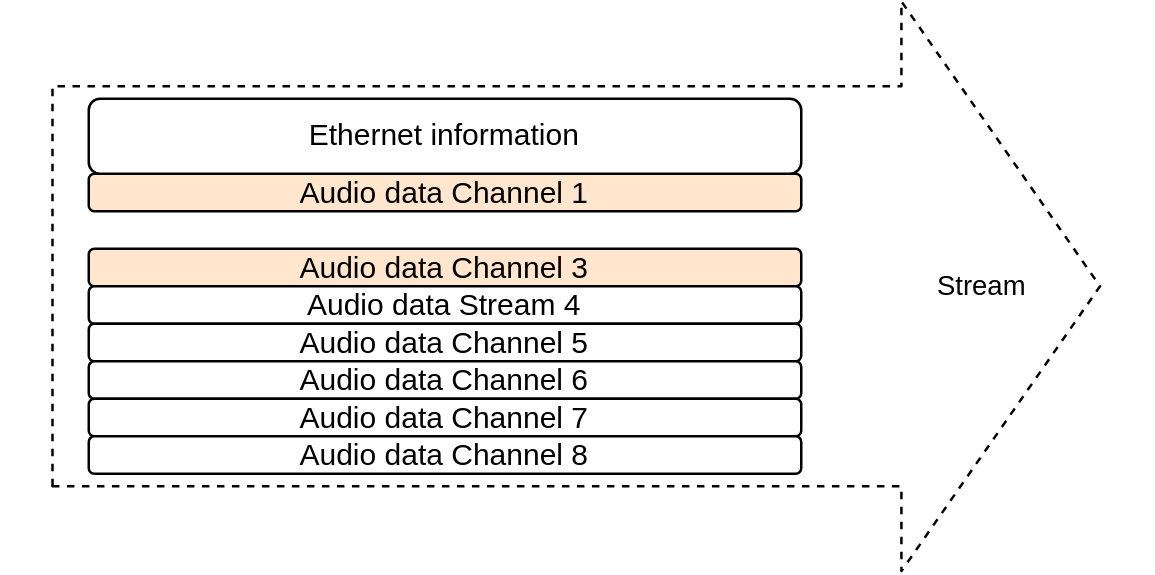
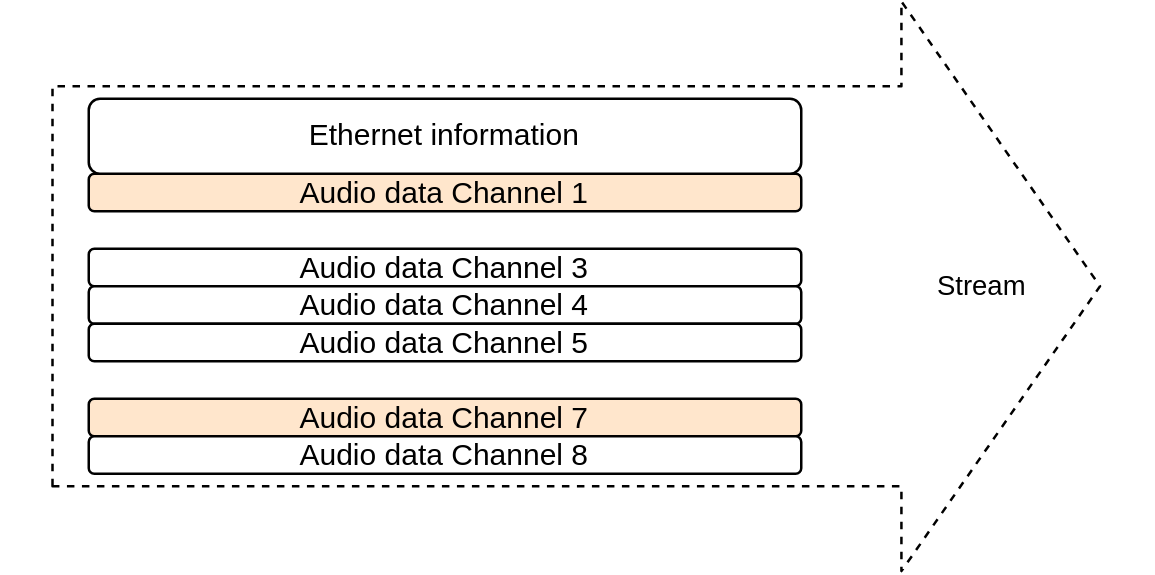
(445, 268) -> (445, 268)
(445, 306) -> (445, 306)
(445, 380) -> none
(445, 418) -> (445, 418)
